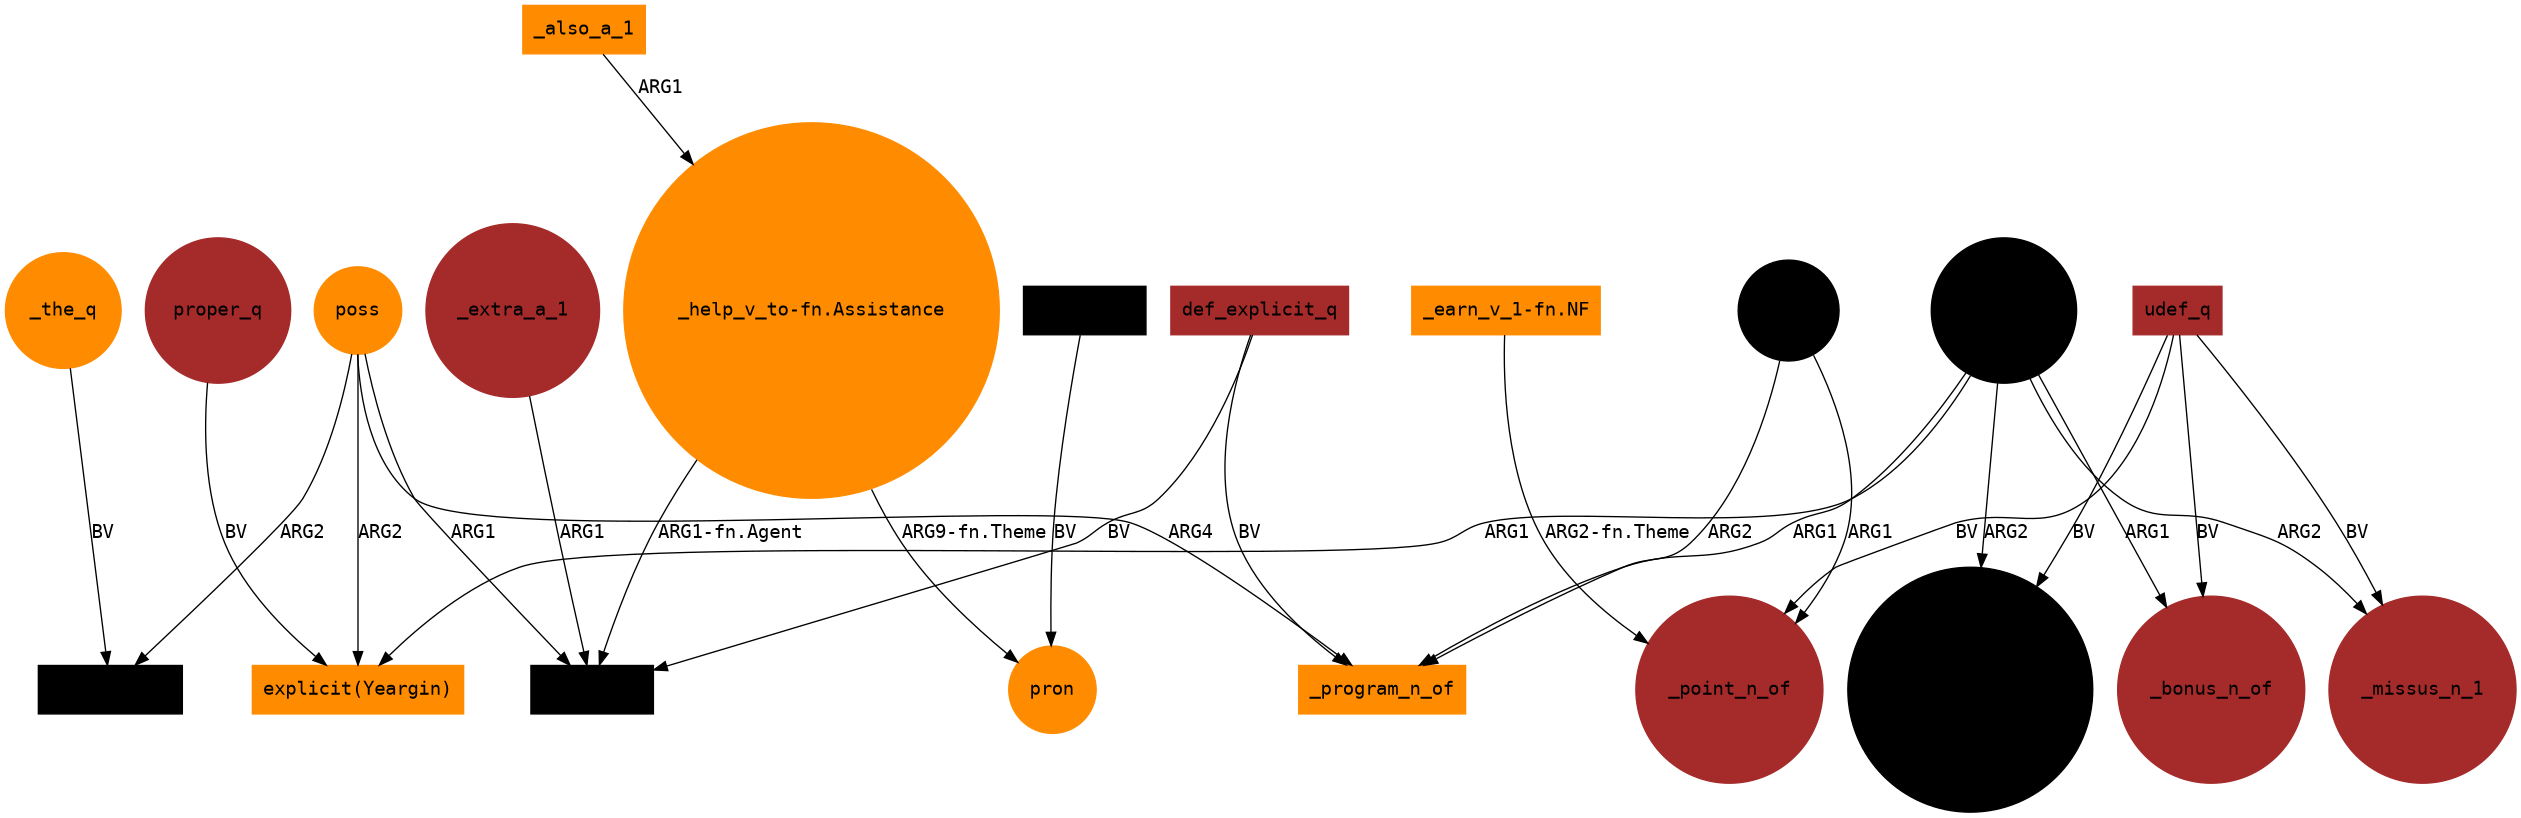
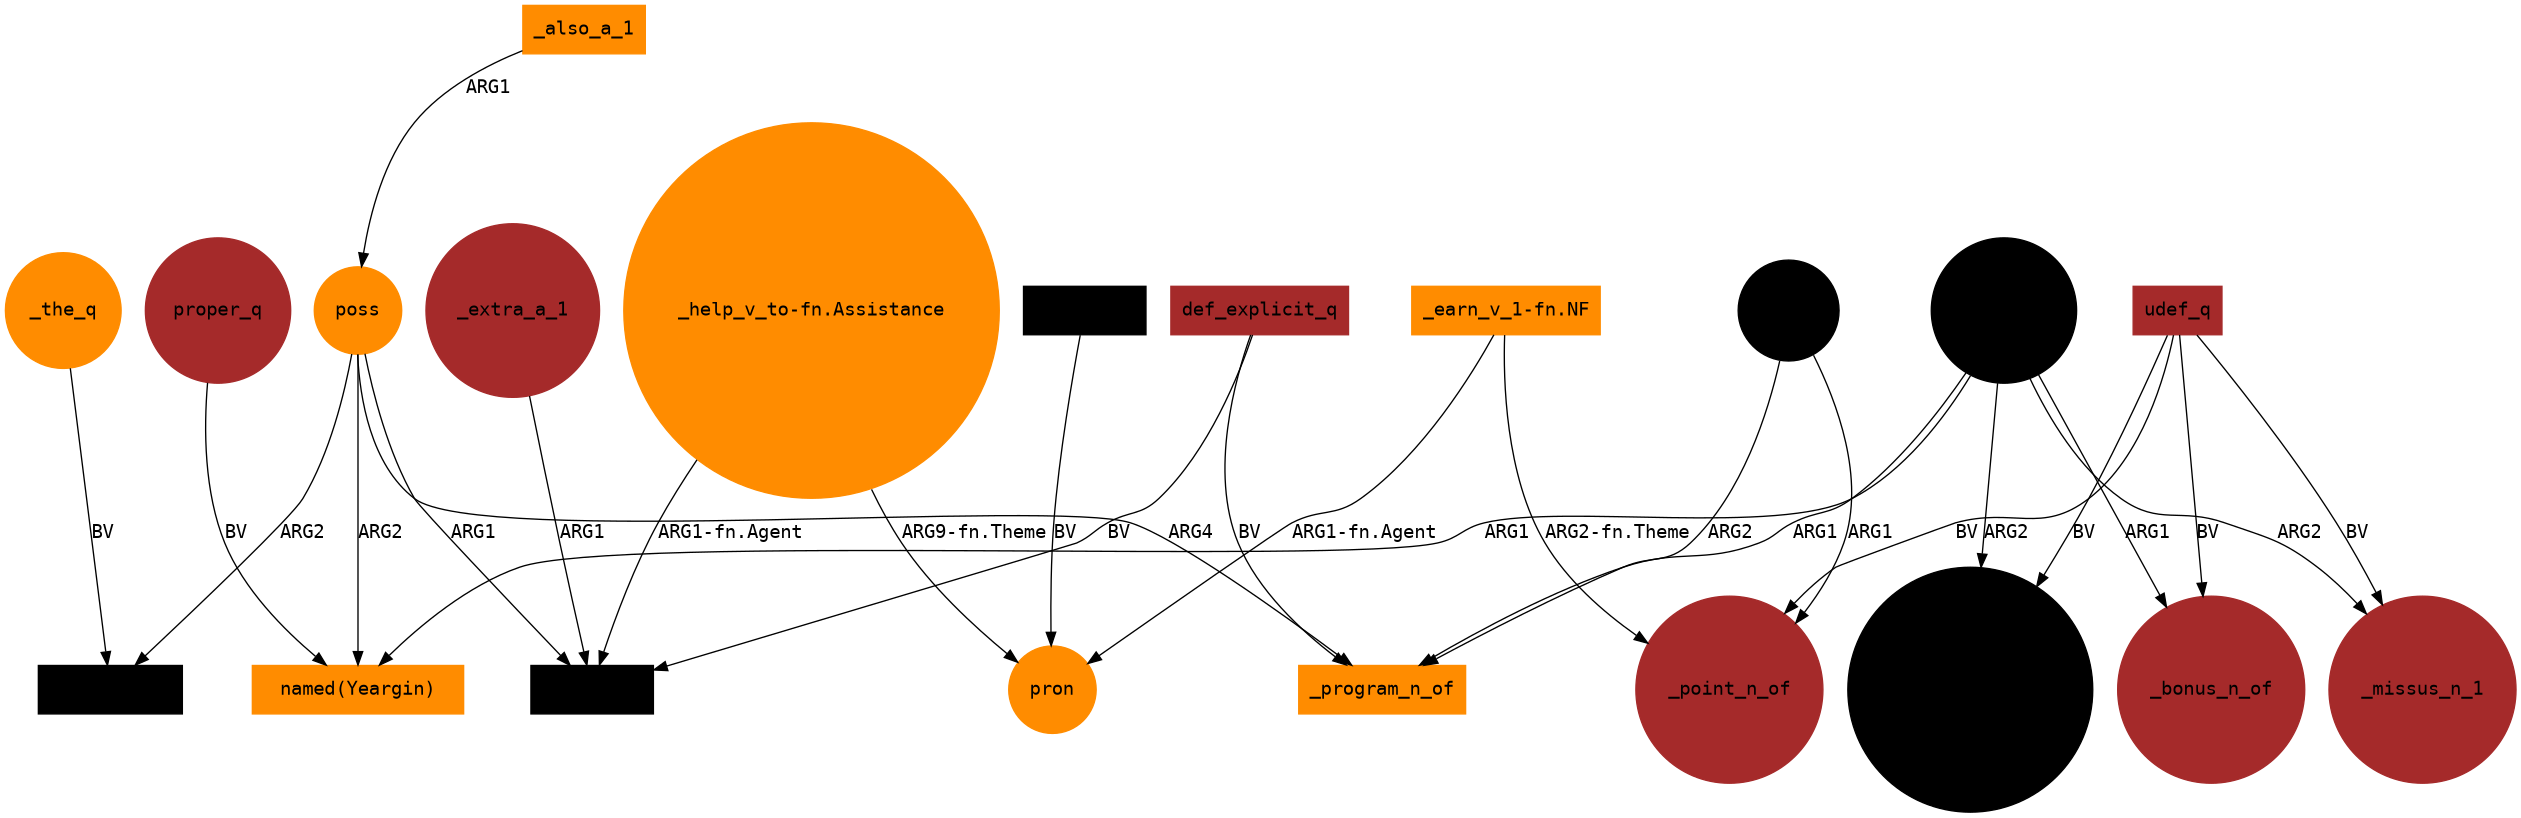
(644, 104) -> (411, 127)
none -> (1316, 514)
(358, 690) -> (358, 690)
